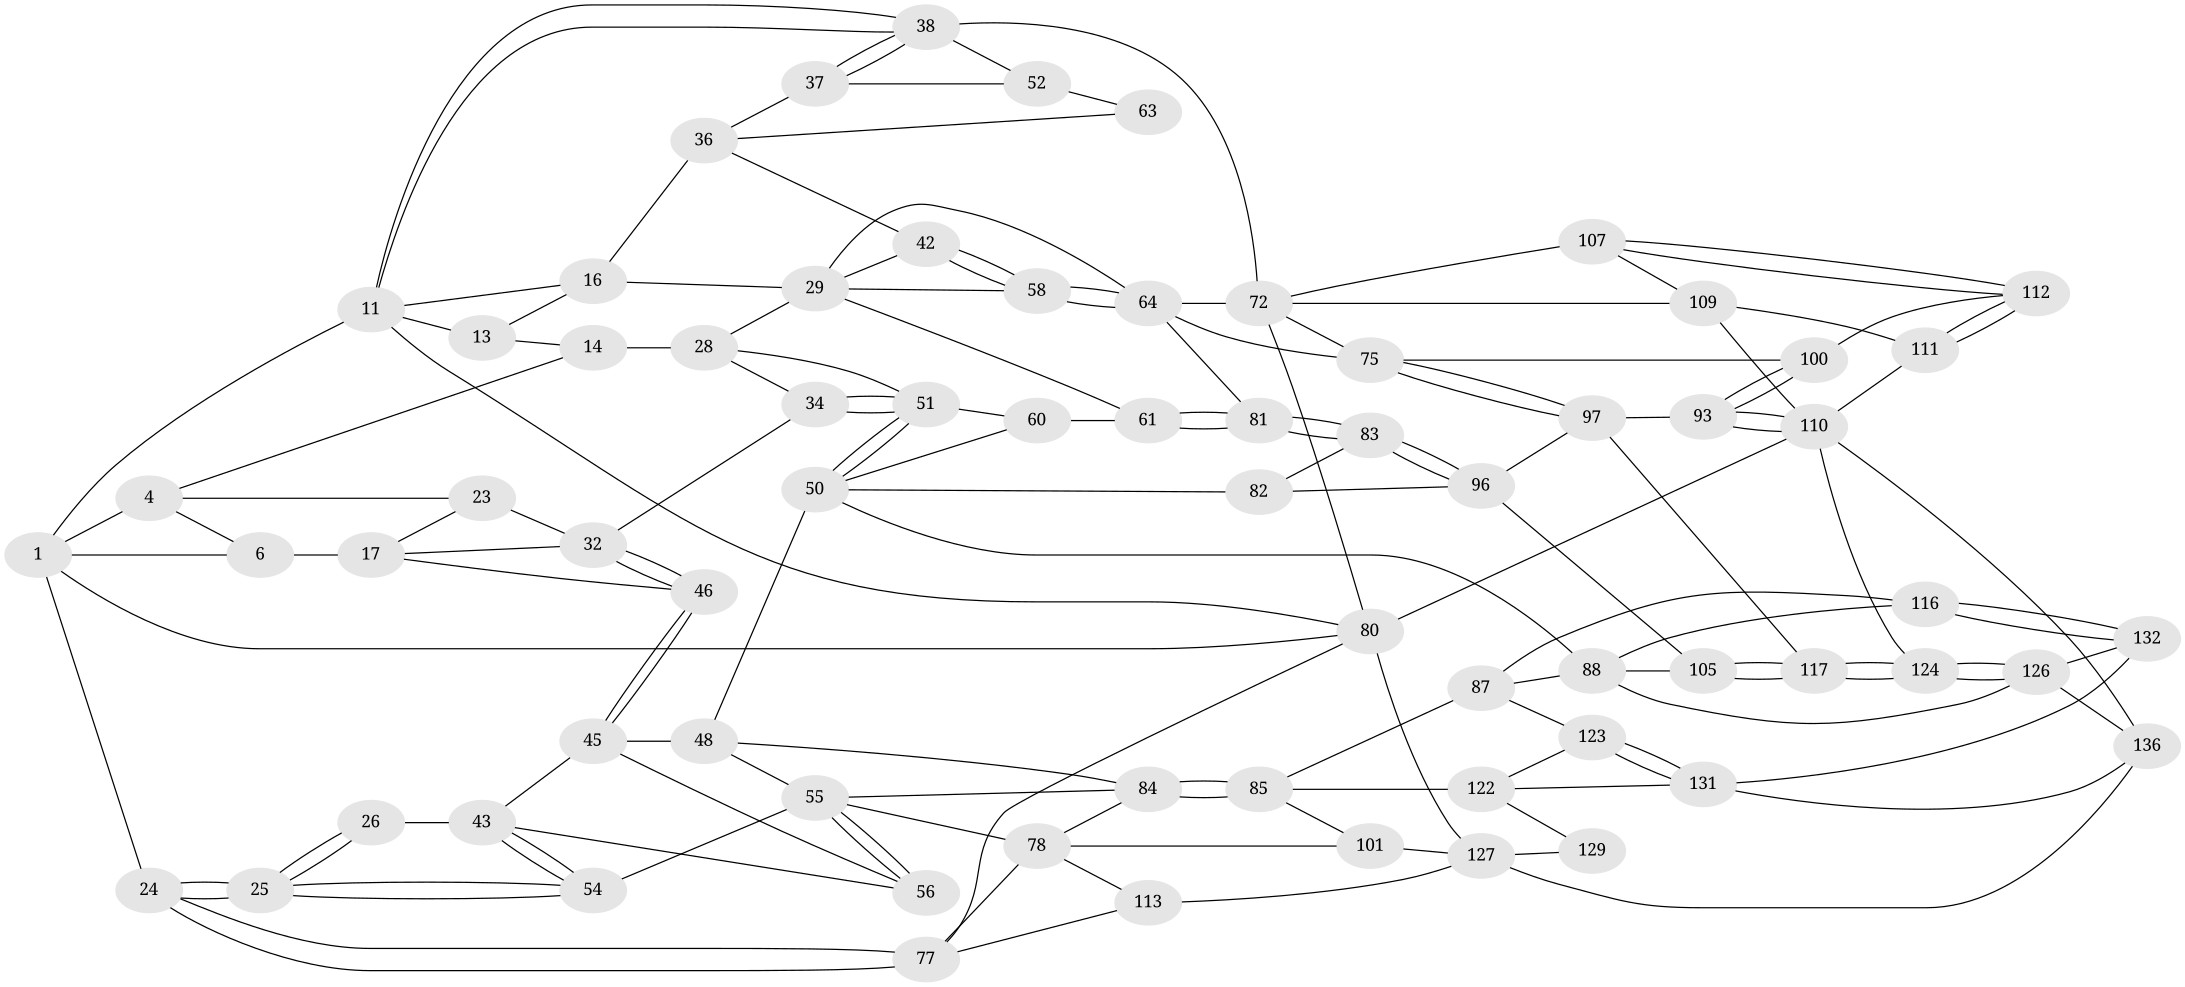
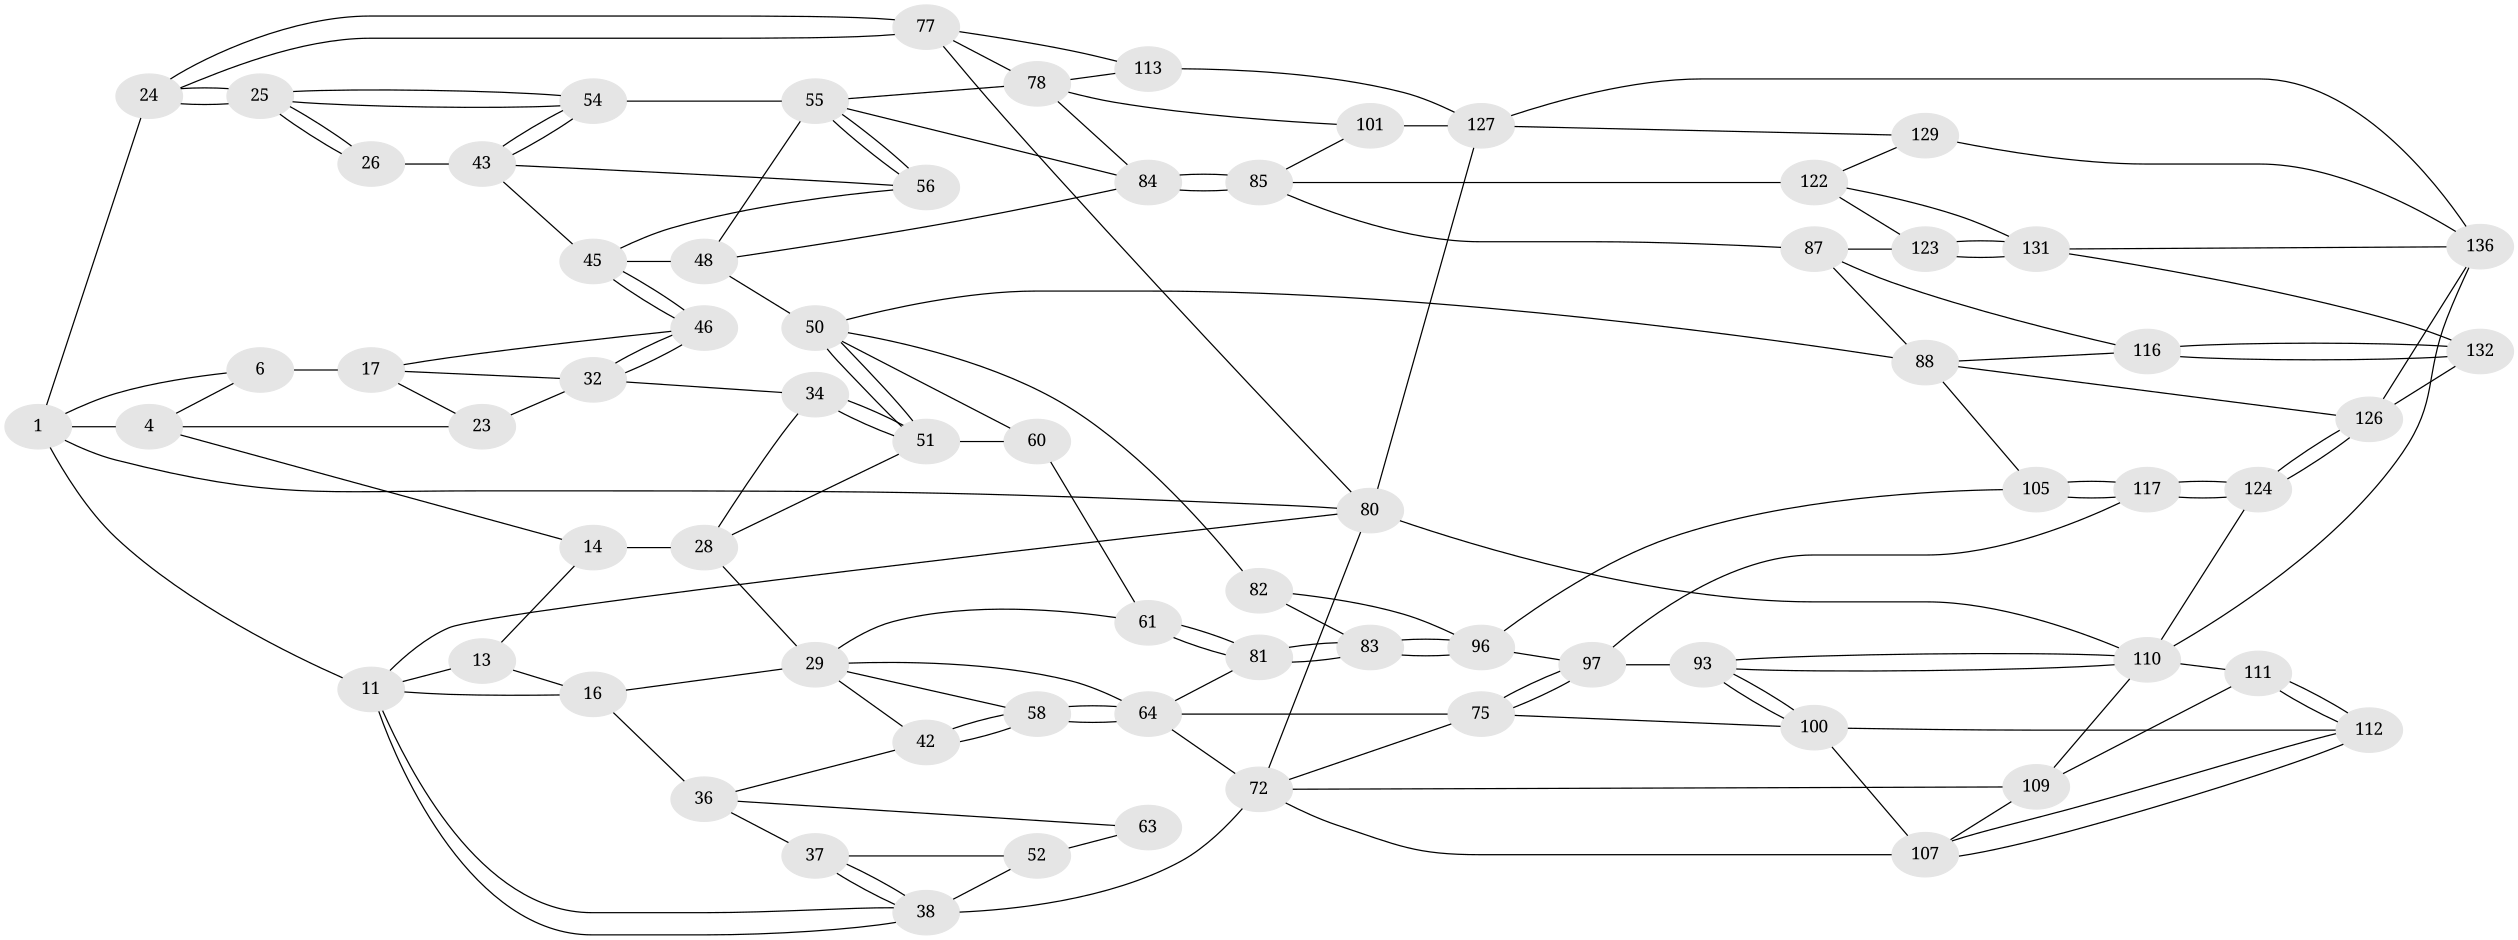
none -> (2212, 164)
none -> (1874, 796)
